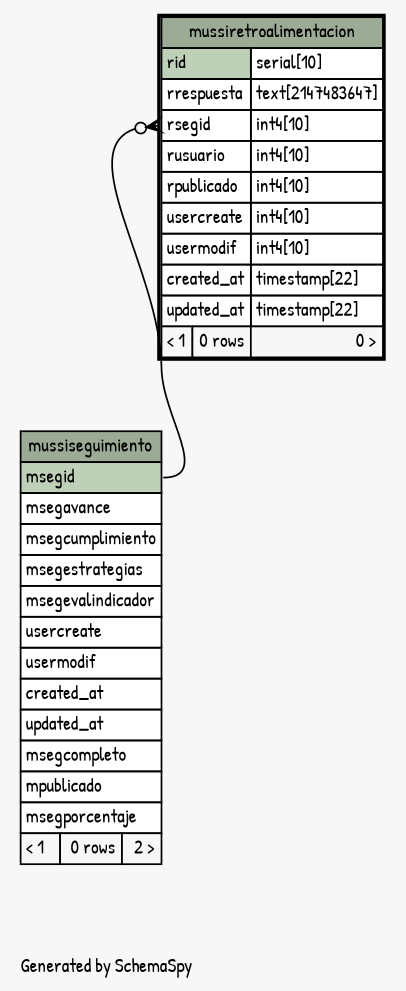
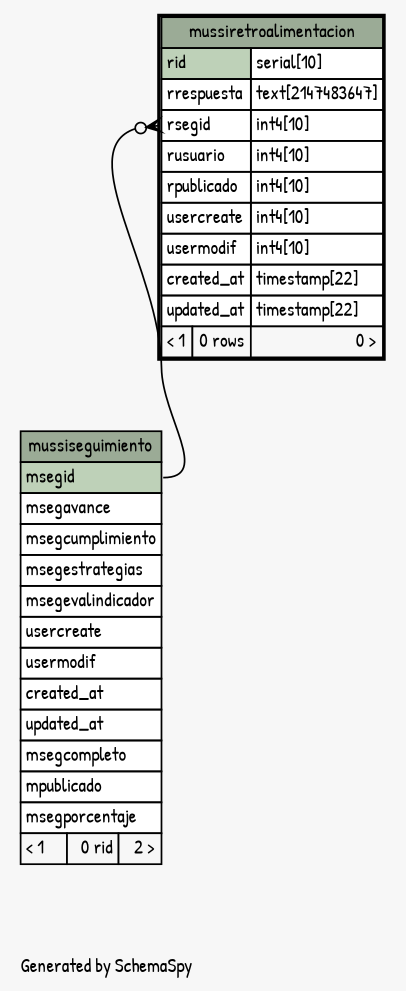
(94, 848) -> (97, 848)
